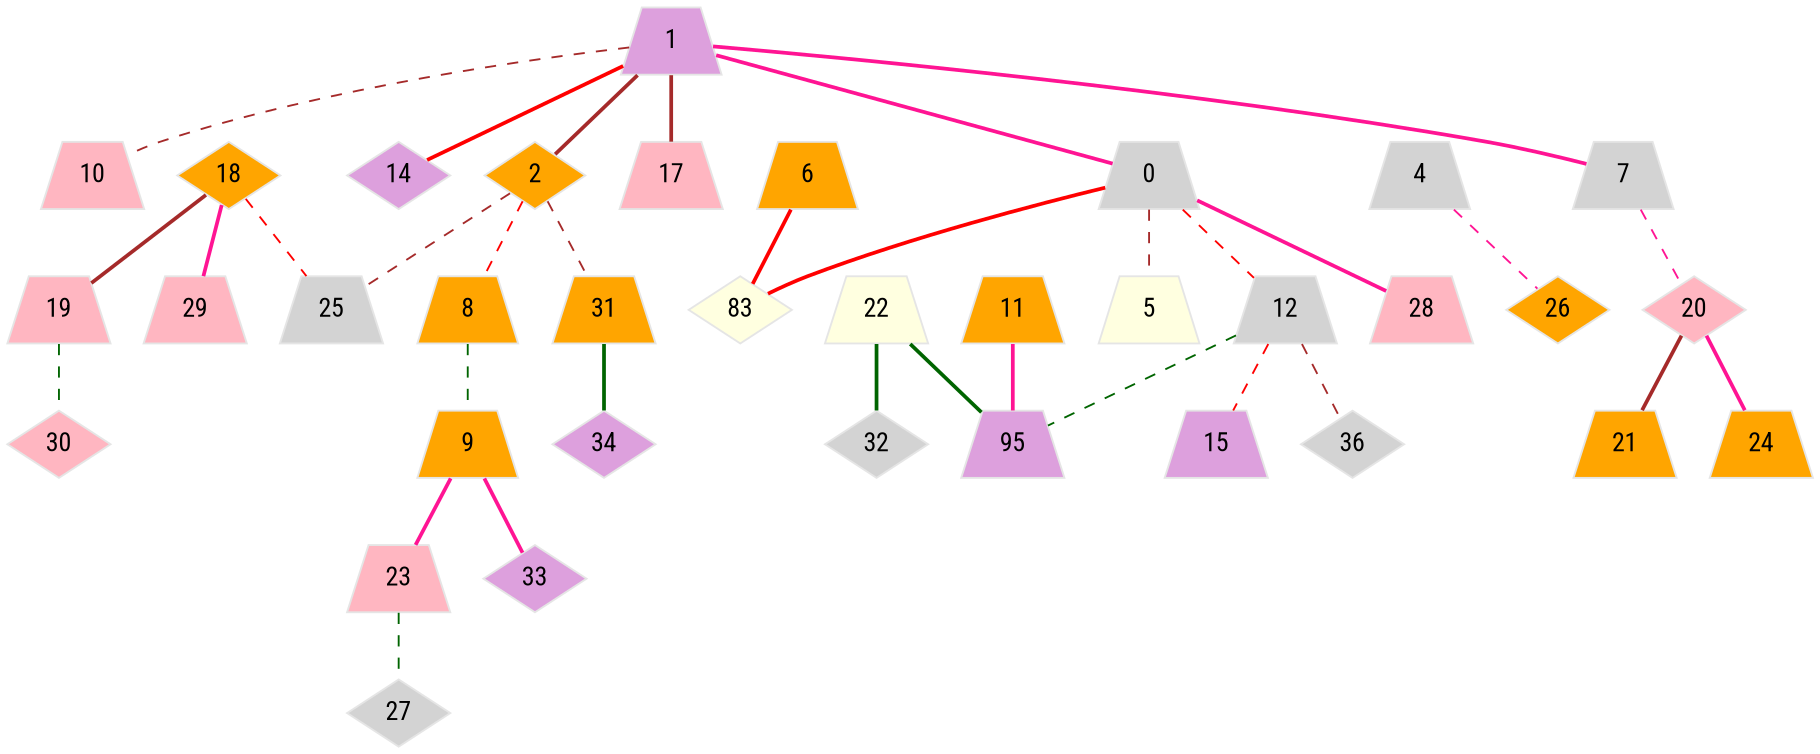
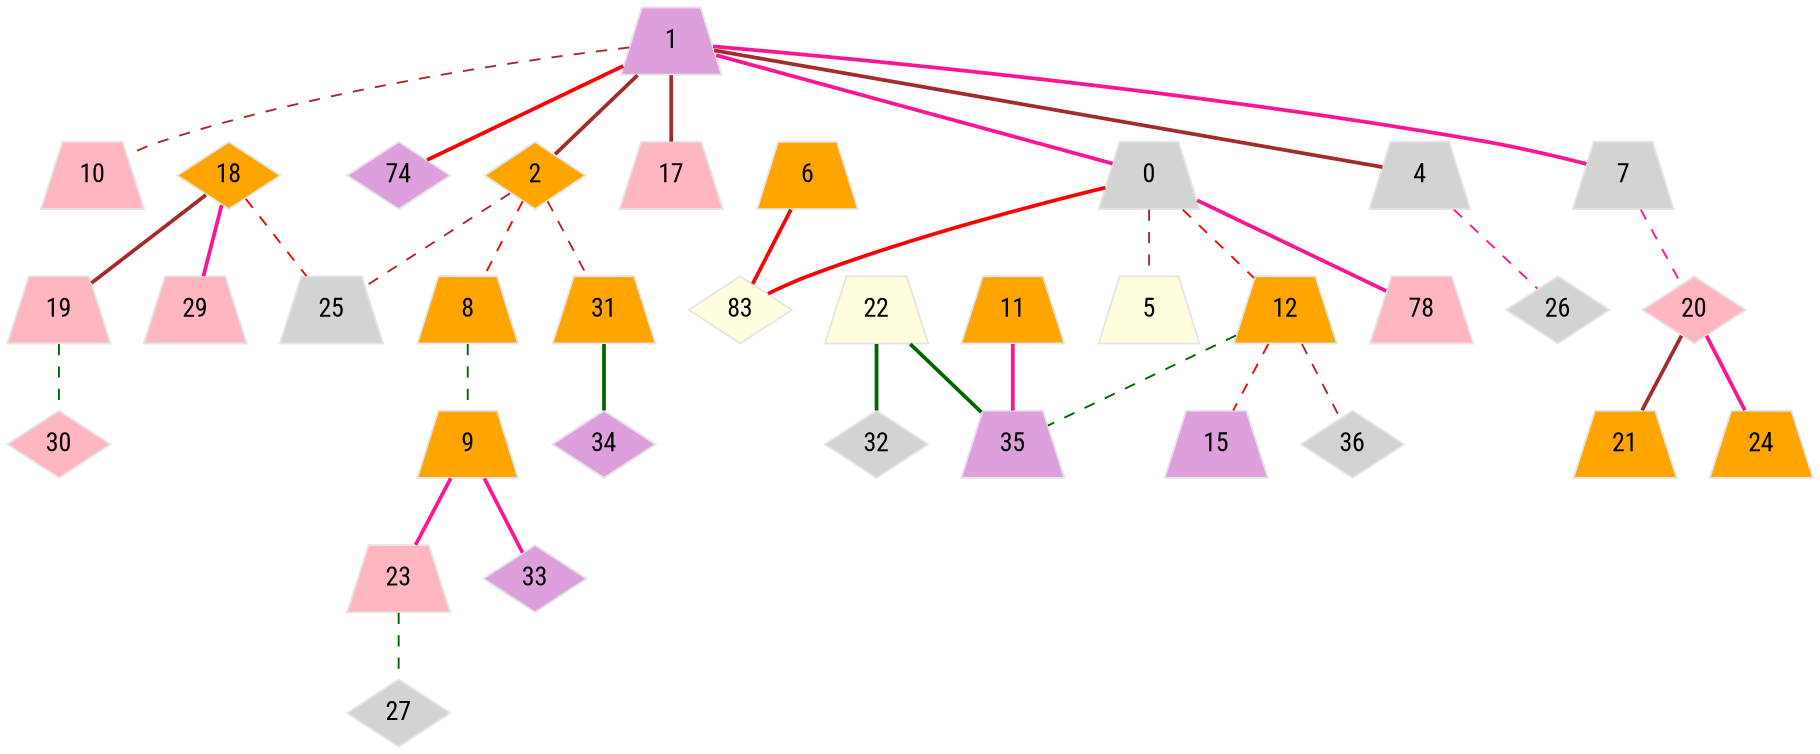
none -> (1048, 109)
(399, 175) -> (399, 175)
(1285, 310) -> (1285, 310)
(1422, 310) -> (1422, 310)
(1558, 310) -> (1558, 310)
(1013, 444) -> (1013, 444)
